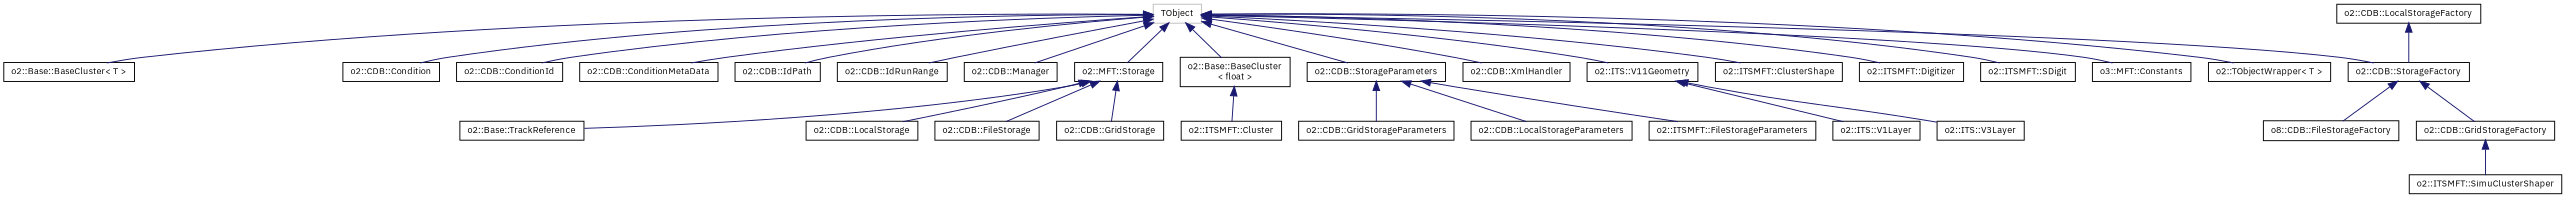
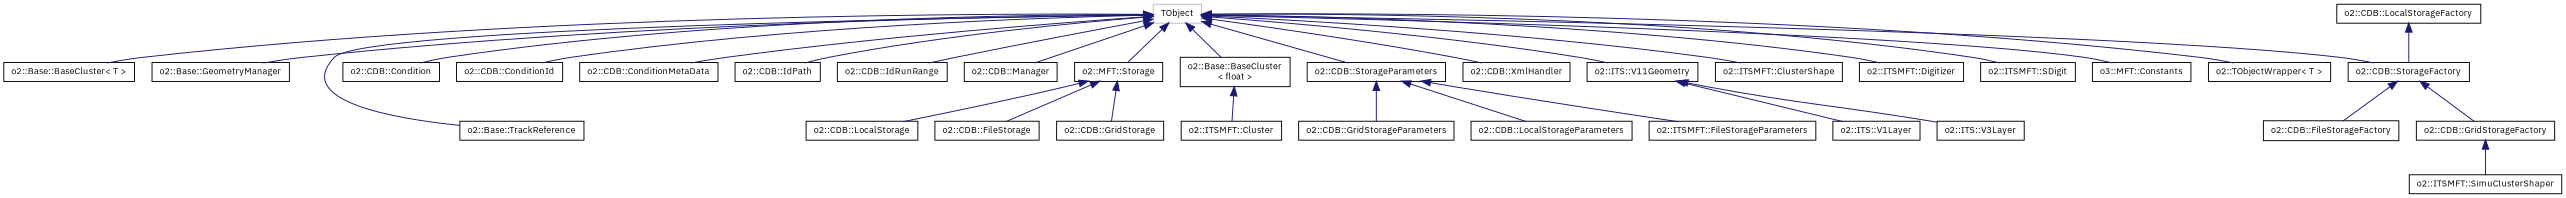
none -> (221, 72)
(834, 114) -> (652, 28)
(2331, 131) -> (2331, 131)
